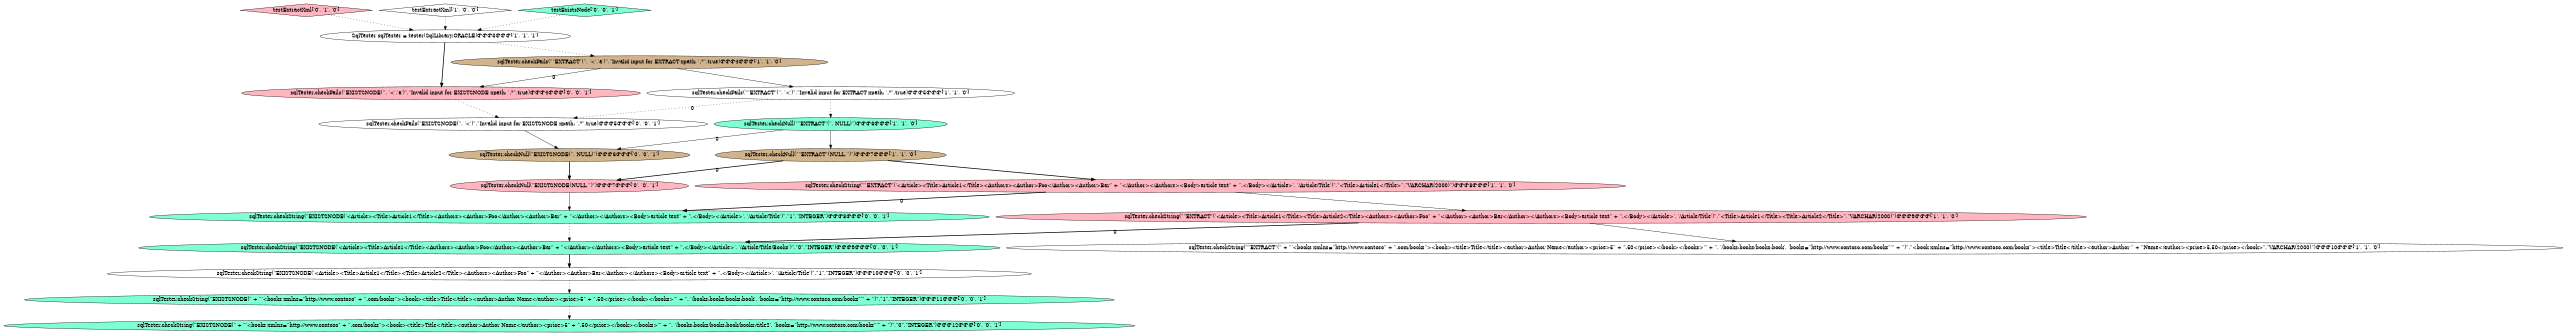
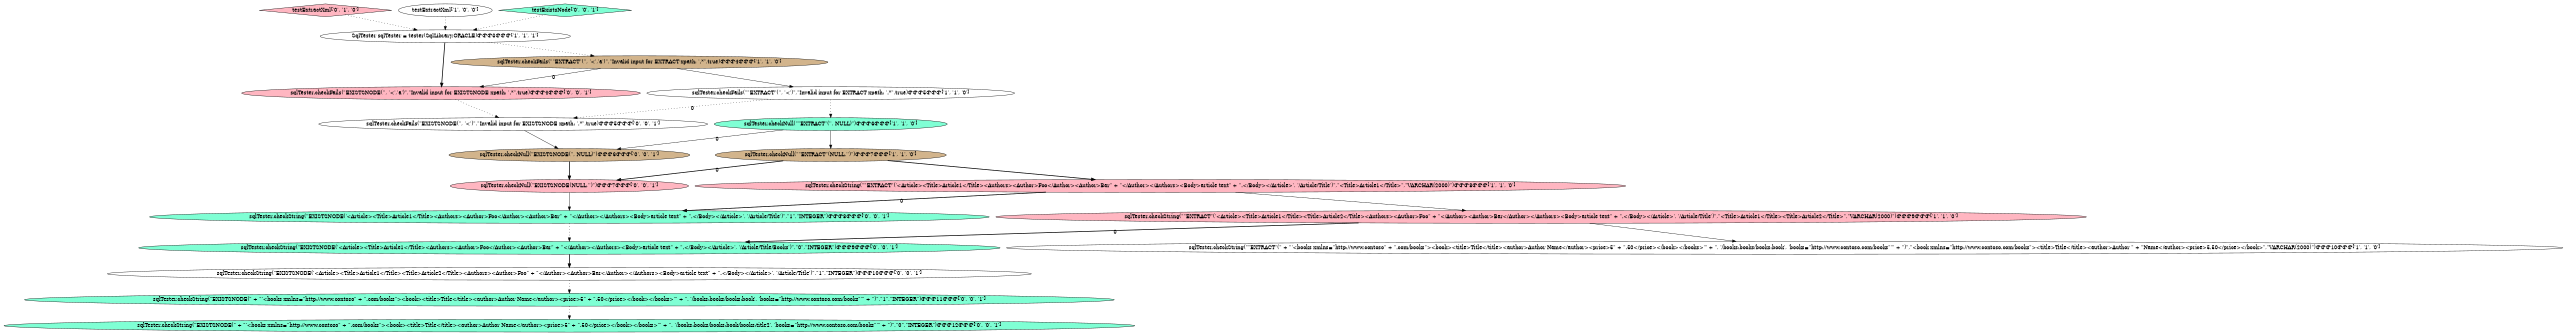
(445, 10) -> (445, 10)
